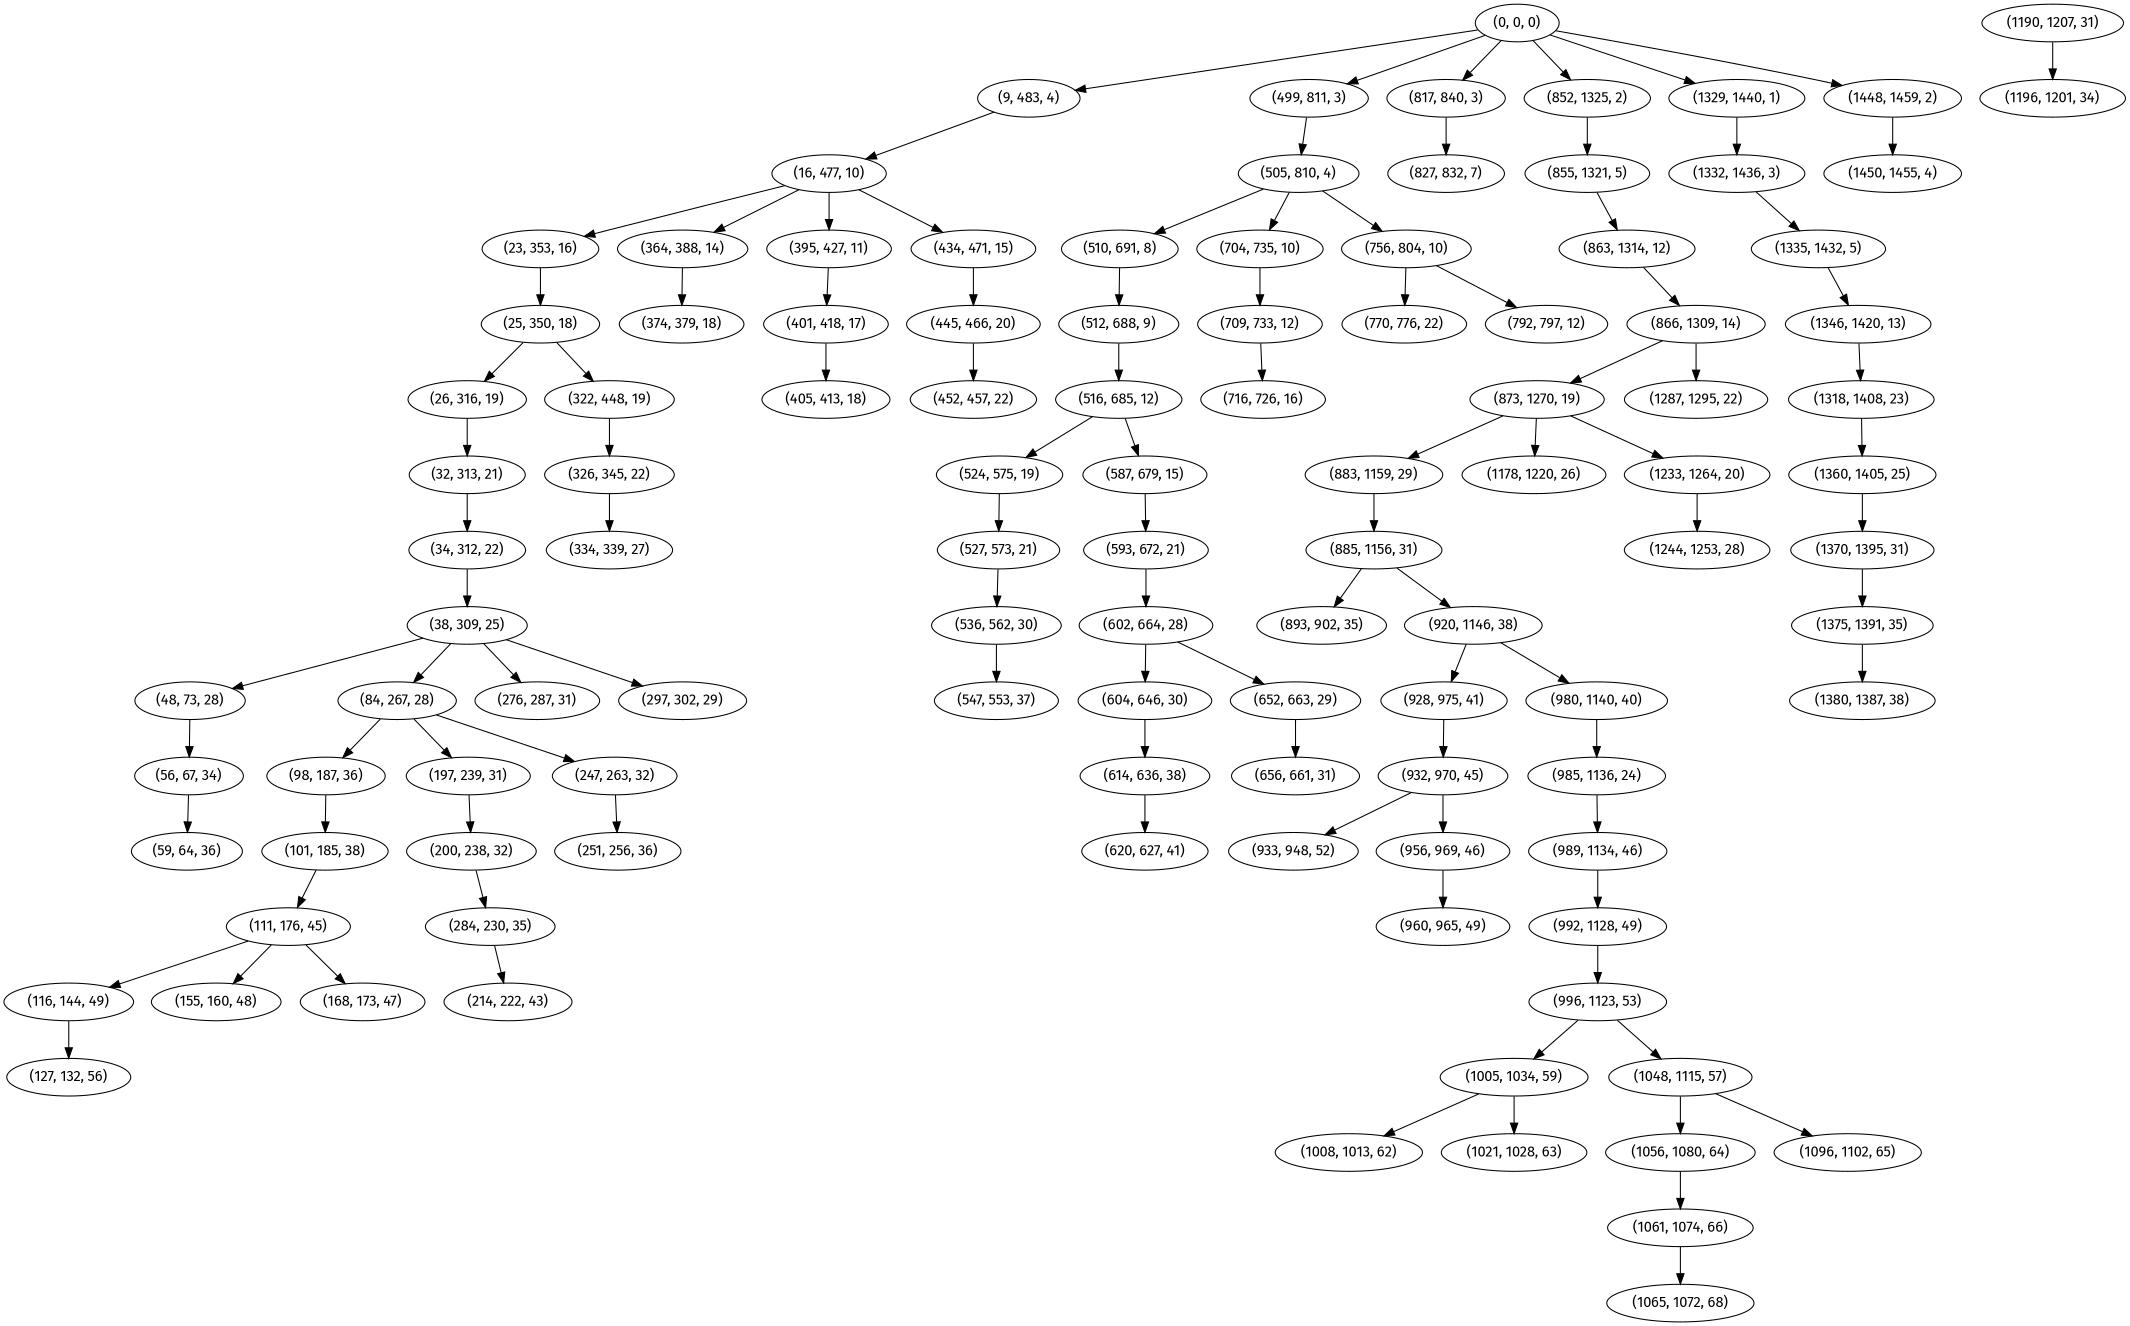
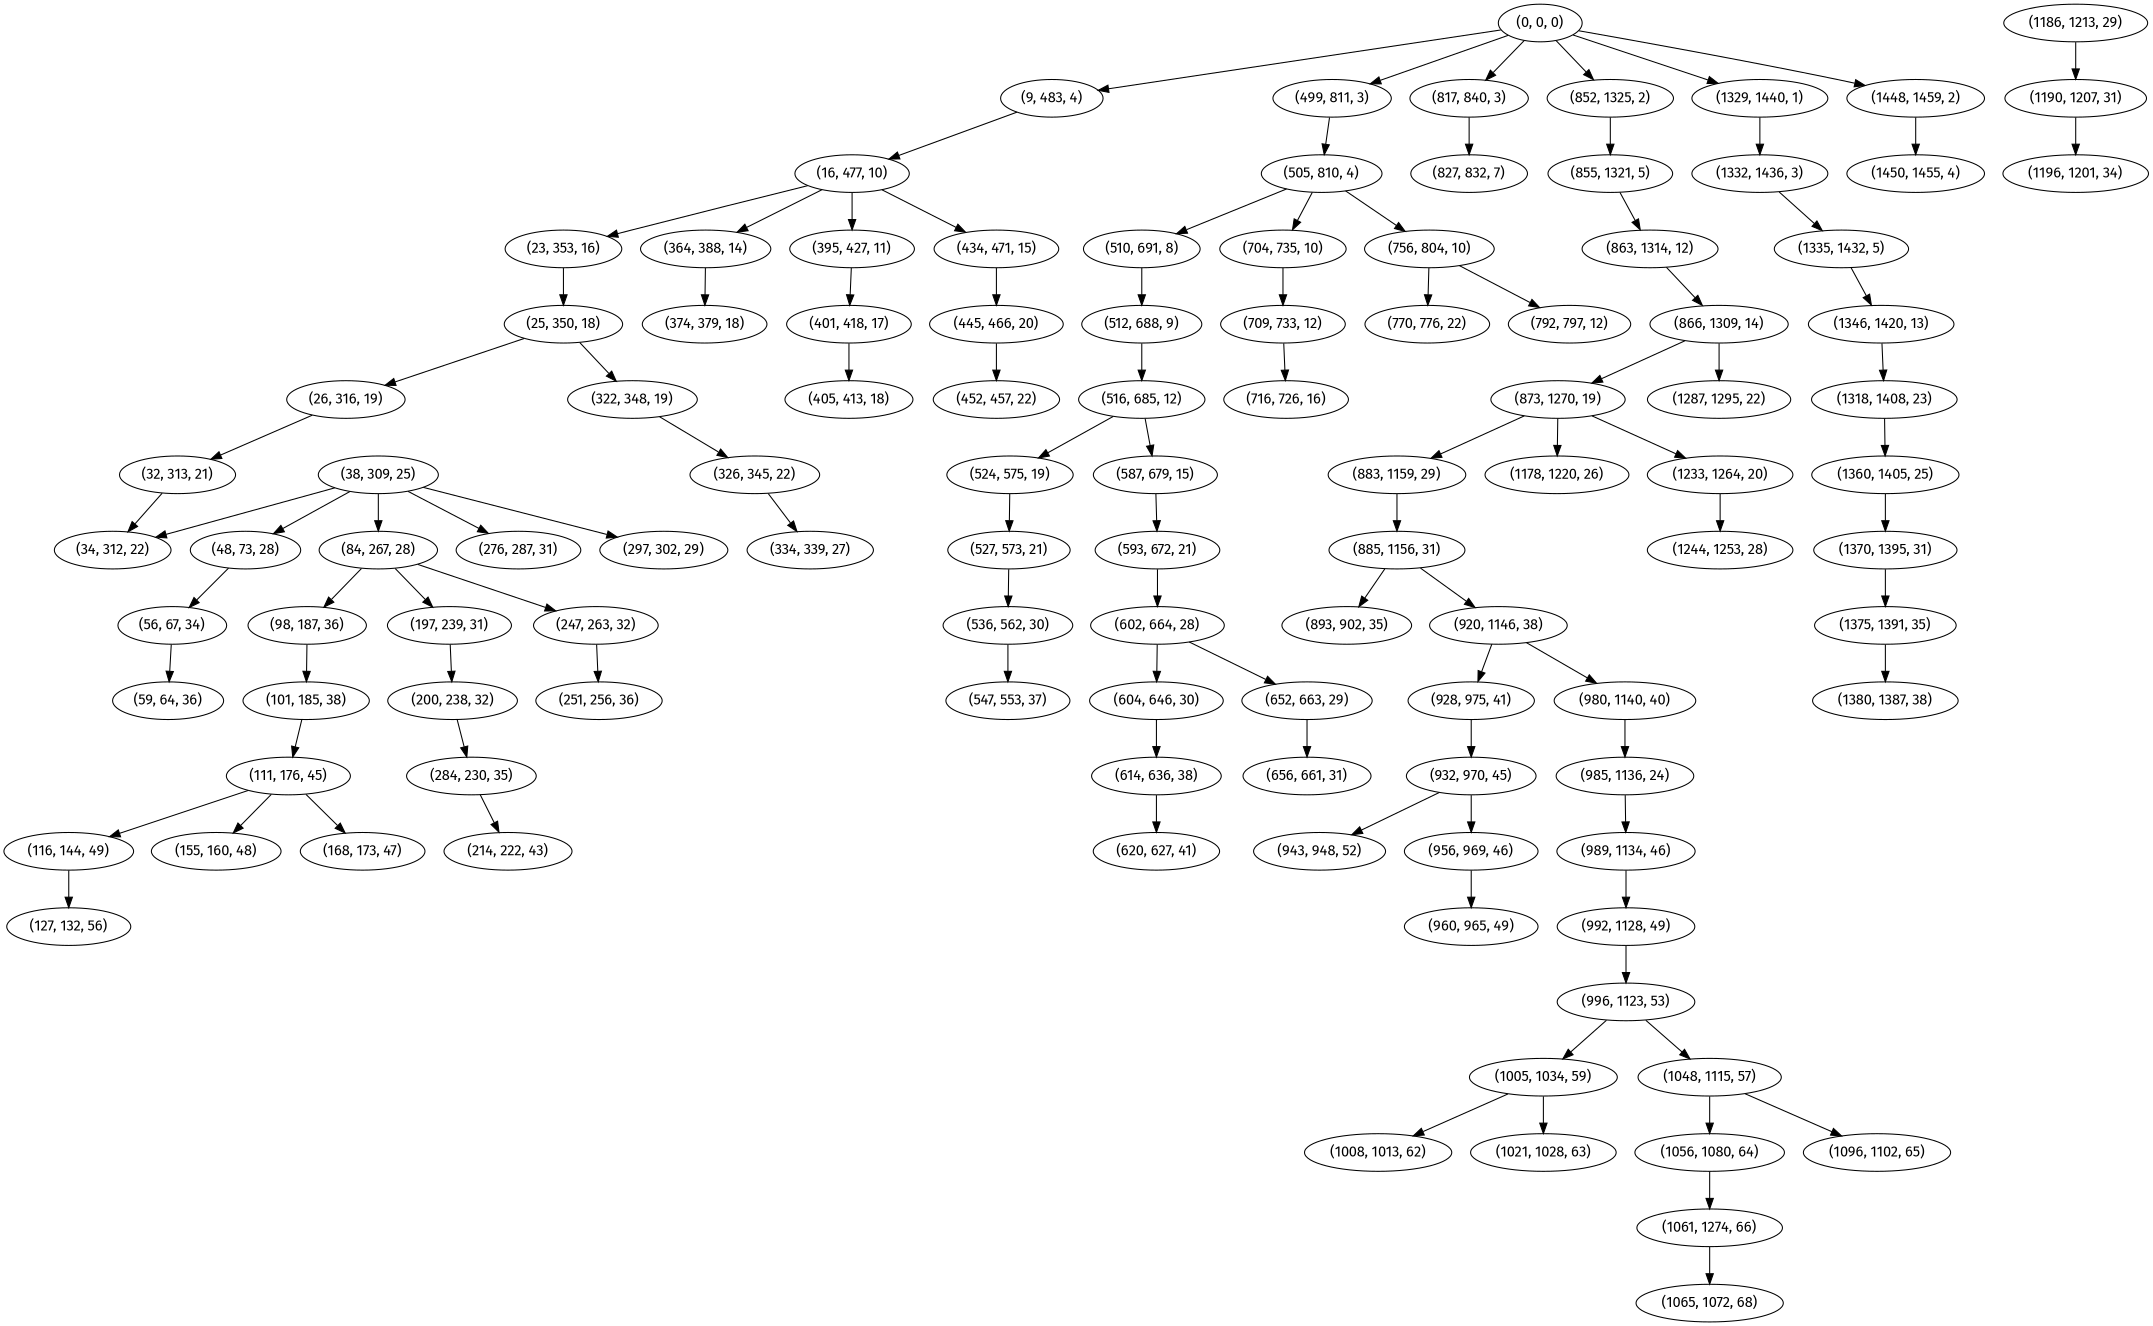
none -> (2076, 23)
(609, 400) -> (632, 400)
(467, 583) -> (250, 511)
(1293, 851) -> (1320, 851)
(1680, 1228) -> (1710, 1228)
